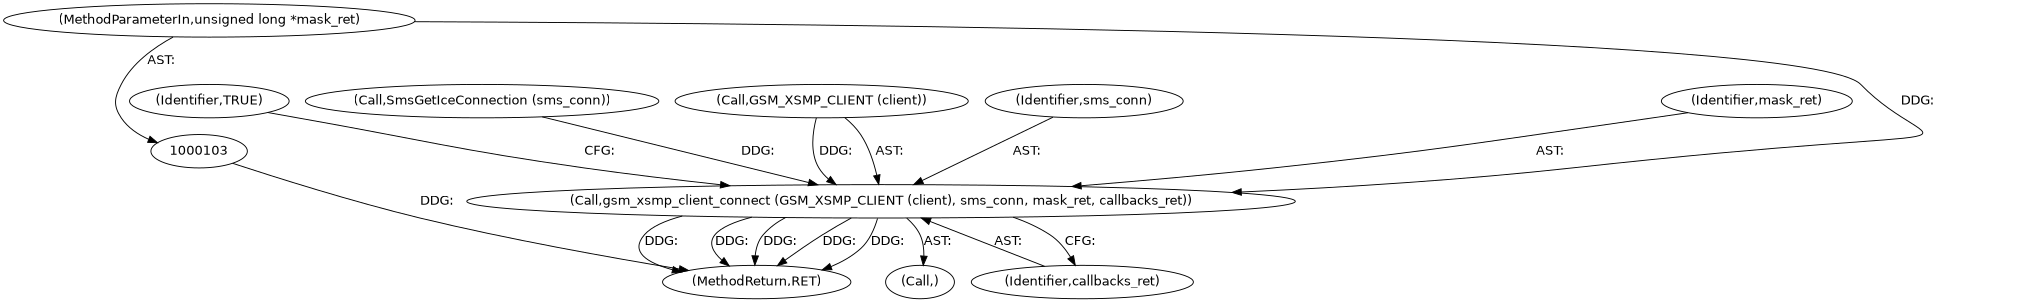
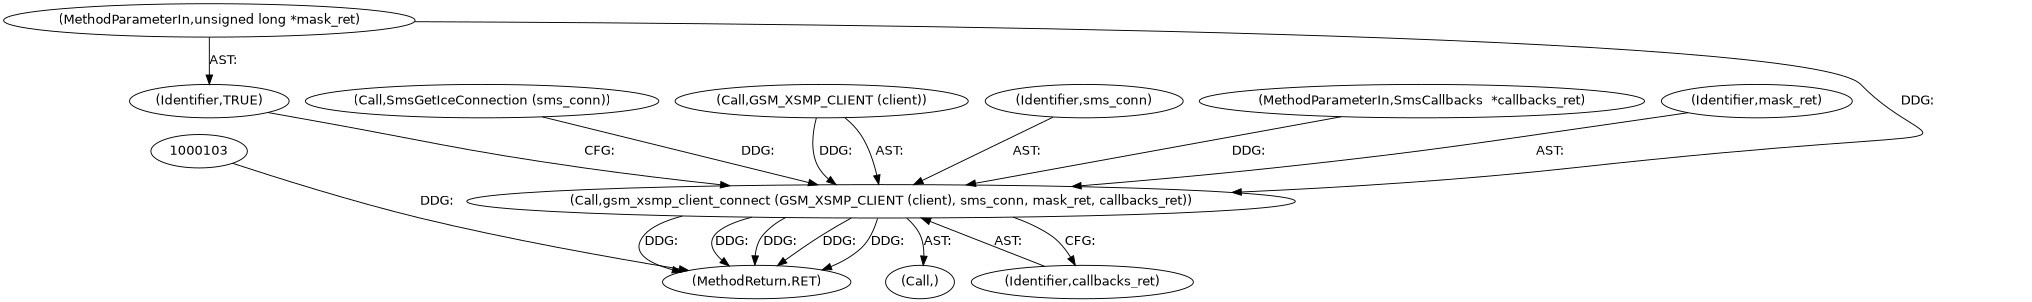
(121, 84) -> (209, 56)
none -> (1422, 101)
